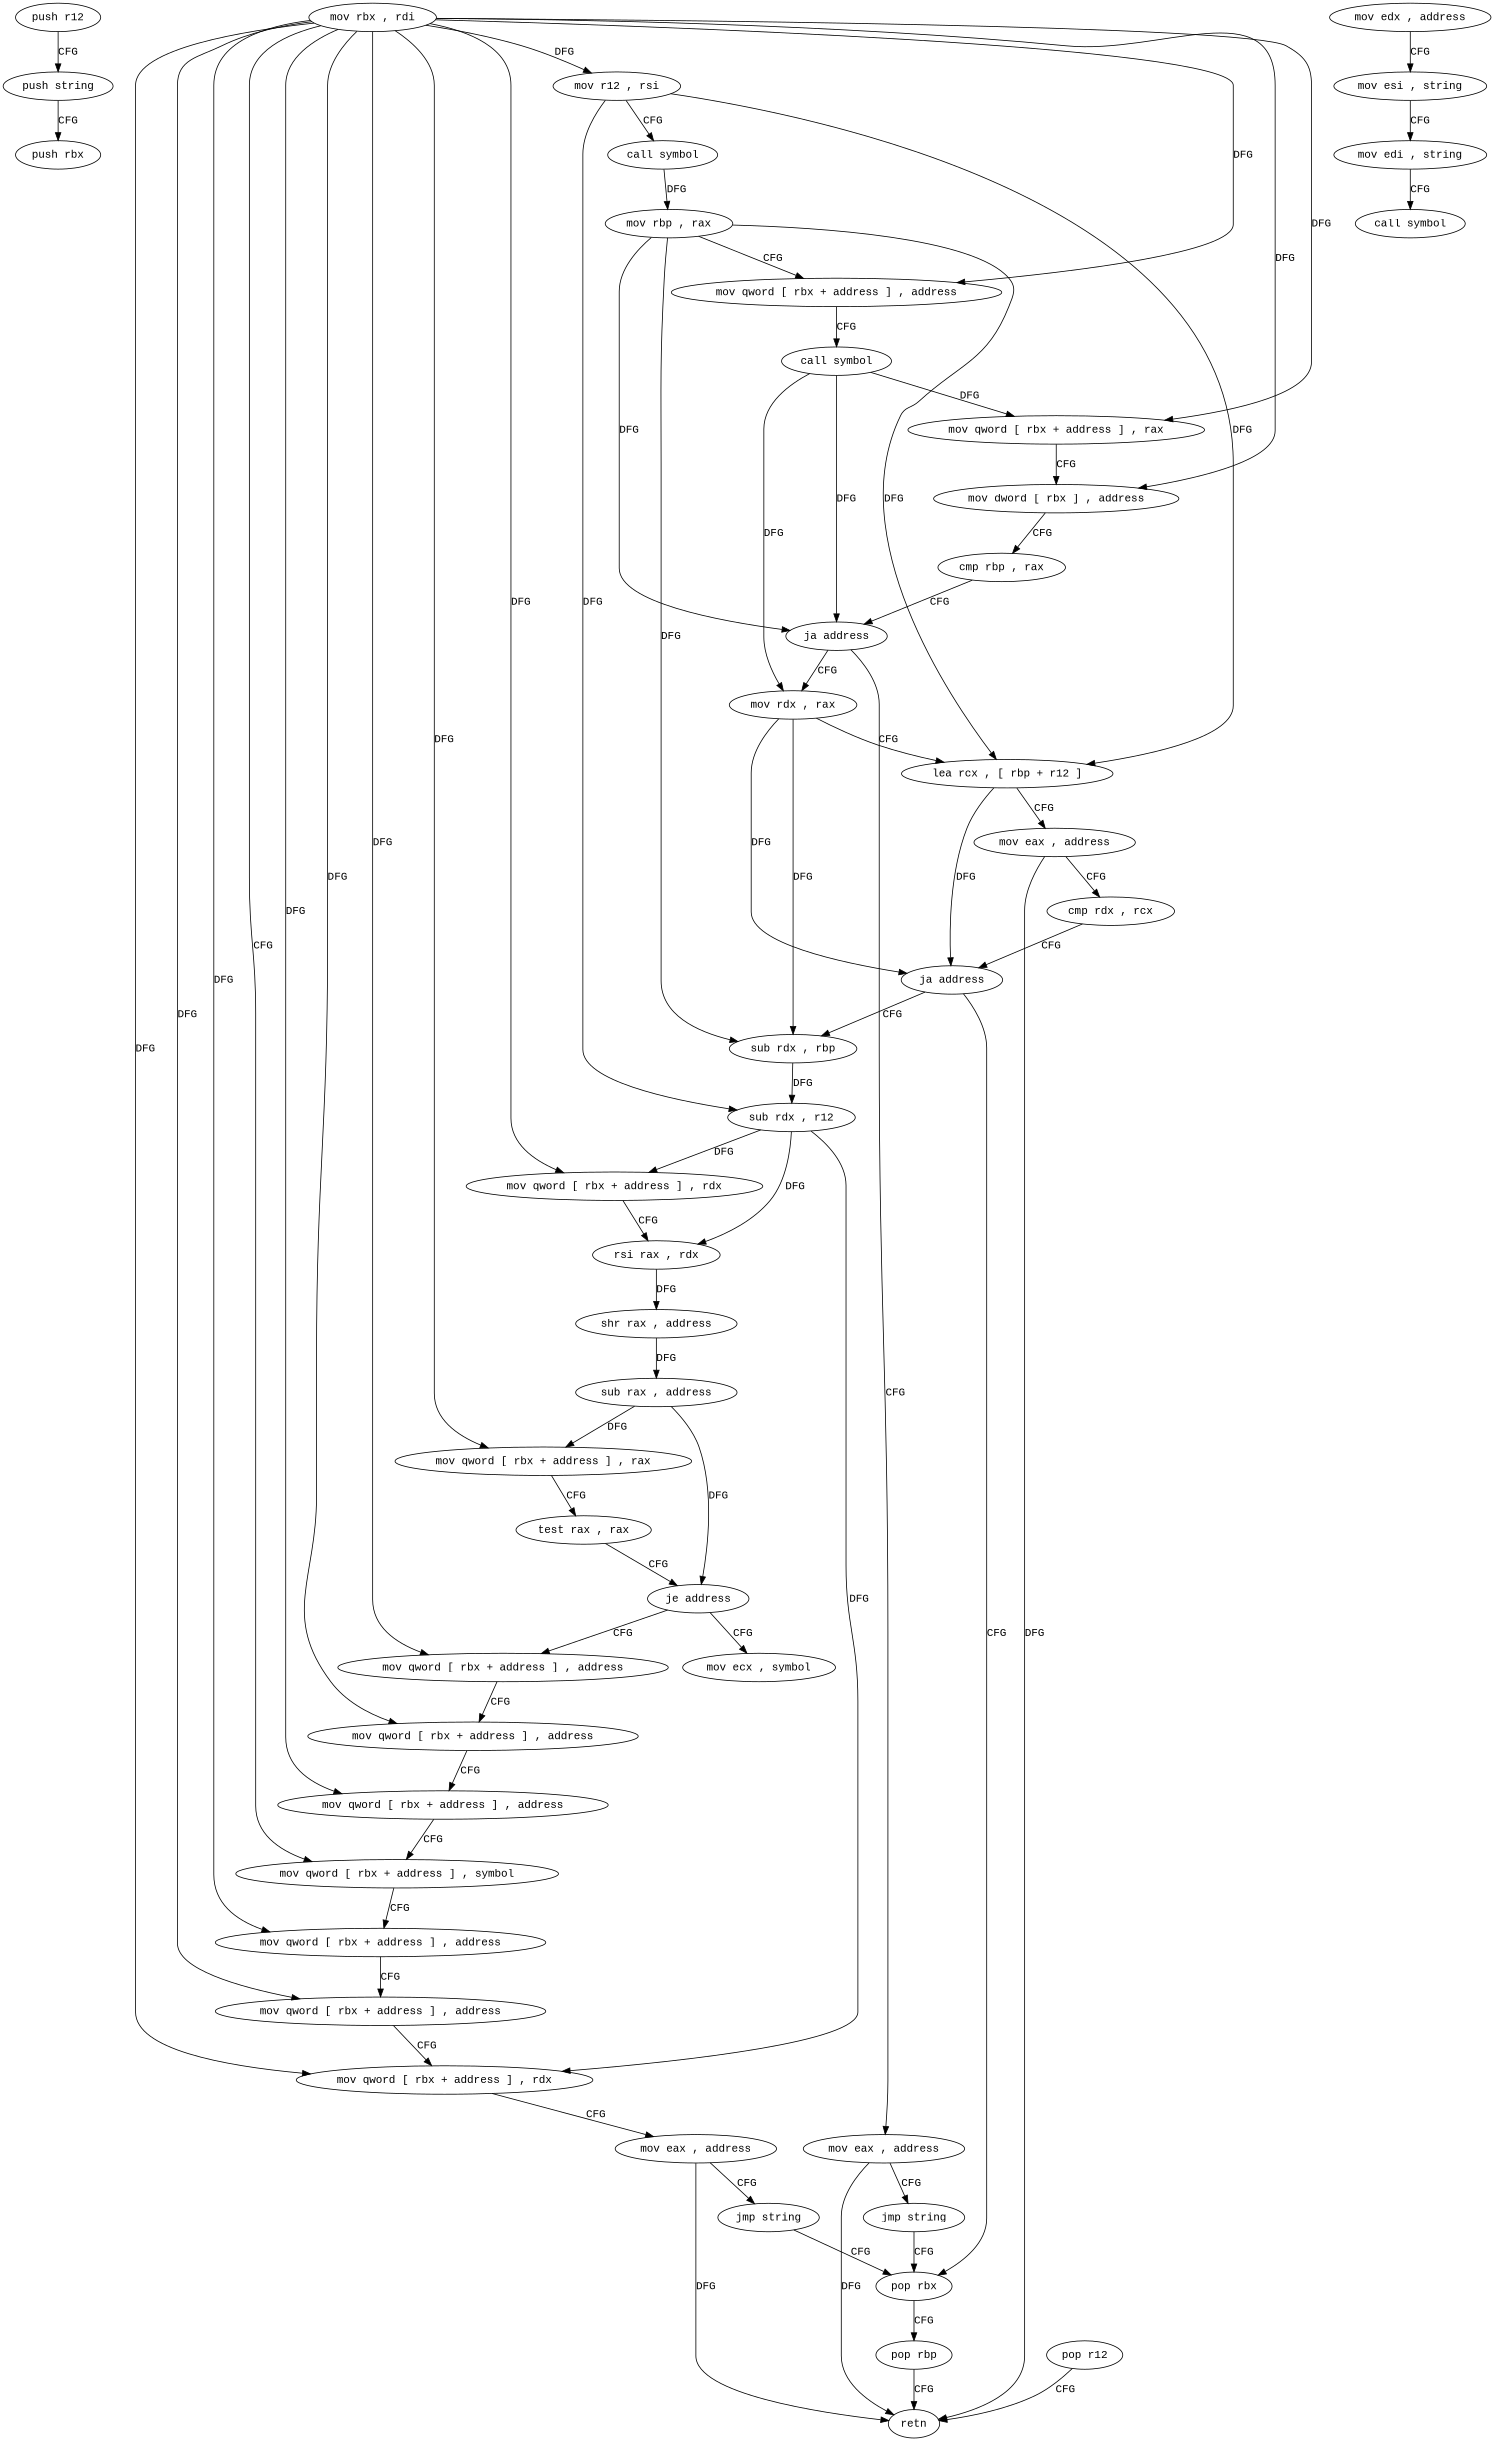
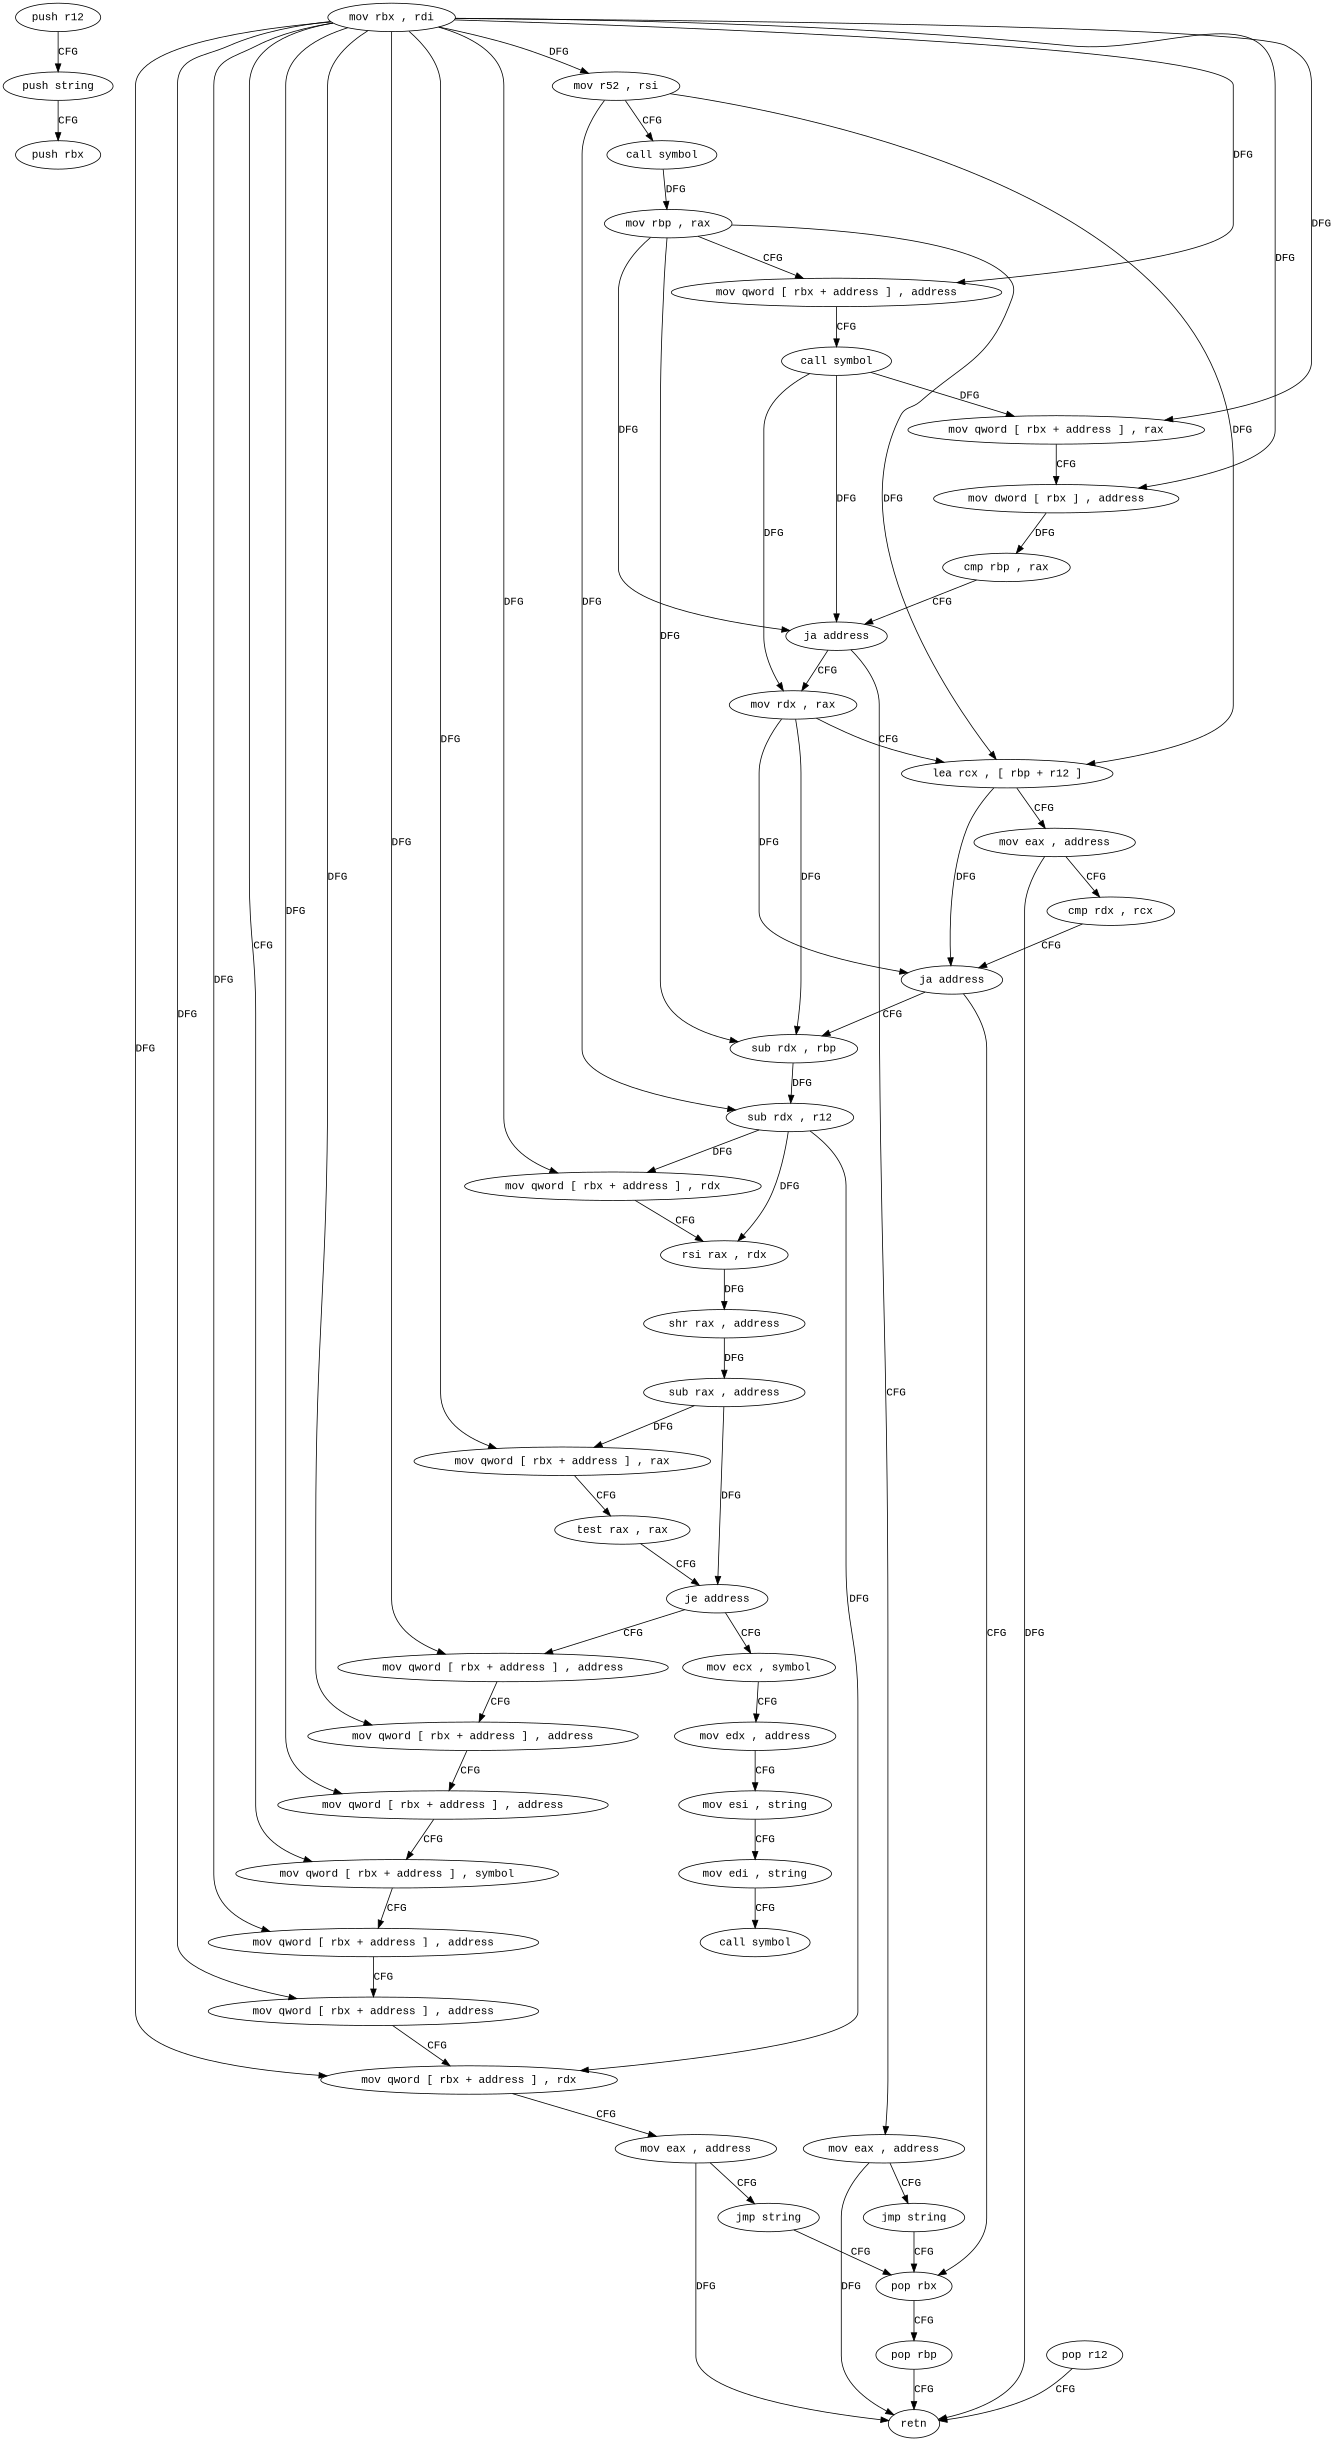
(617, 86) -> (616, 86)
(1042, 533) -> (1045, 533)
none -> (757, 1698)
